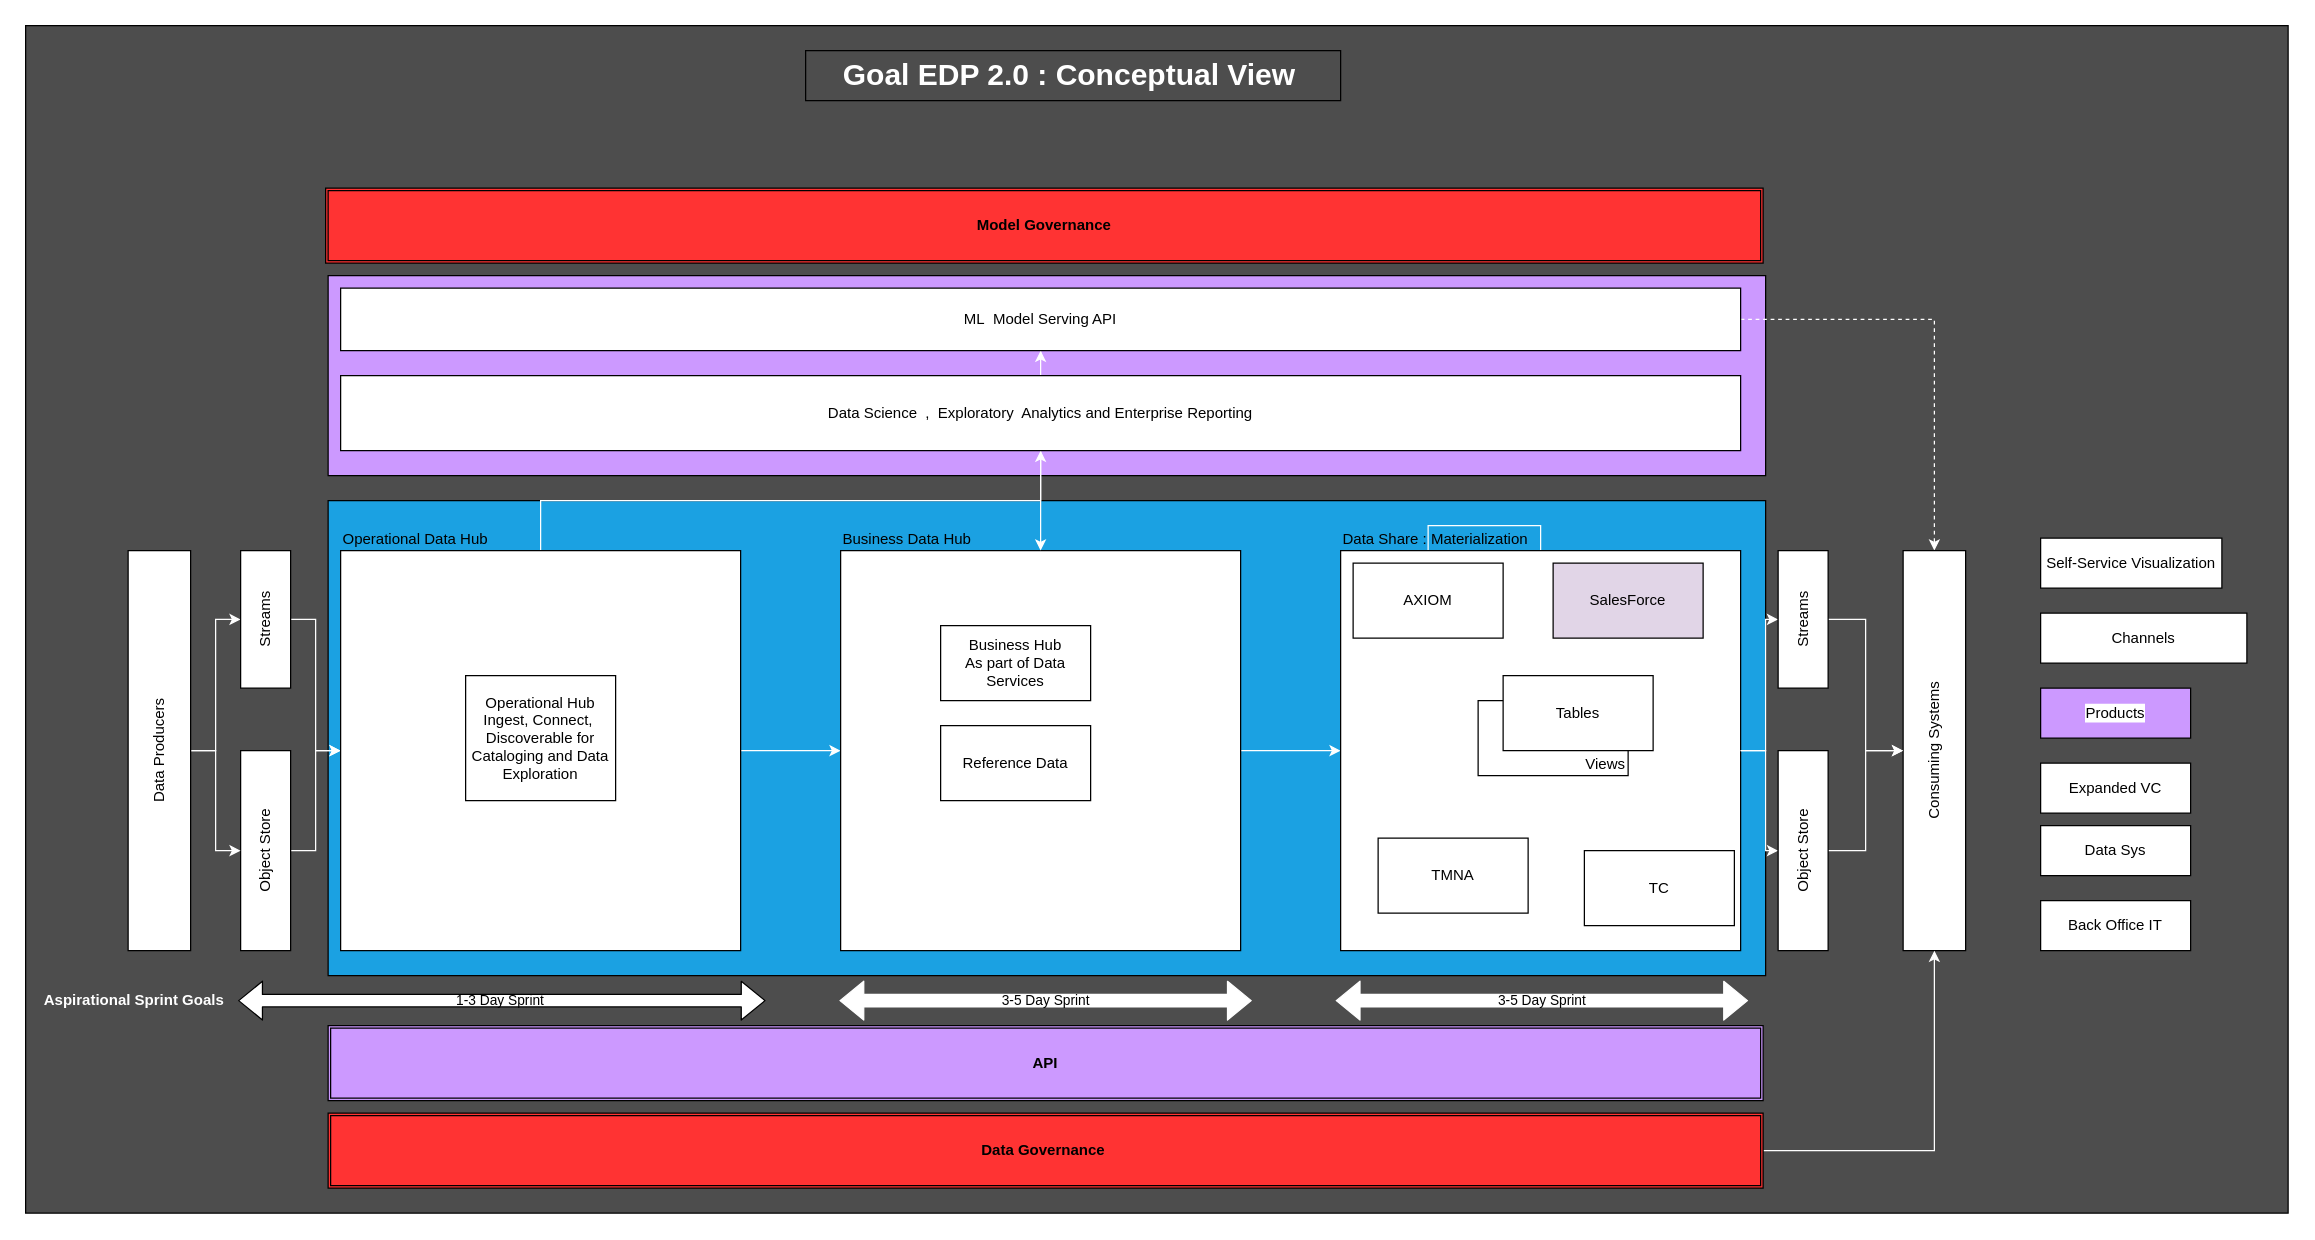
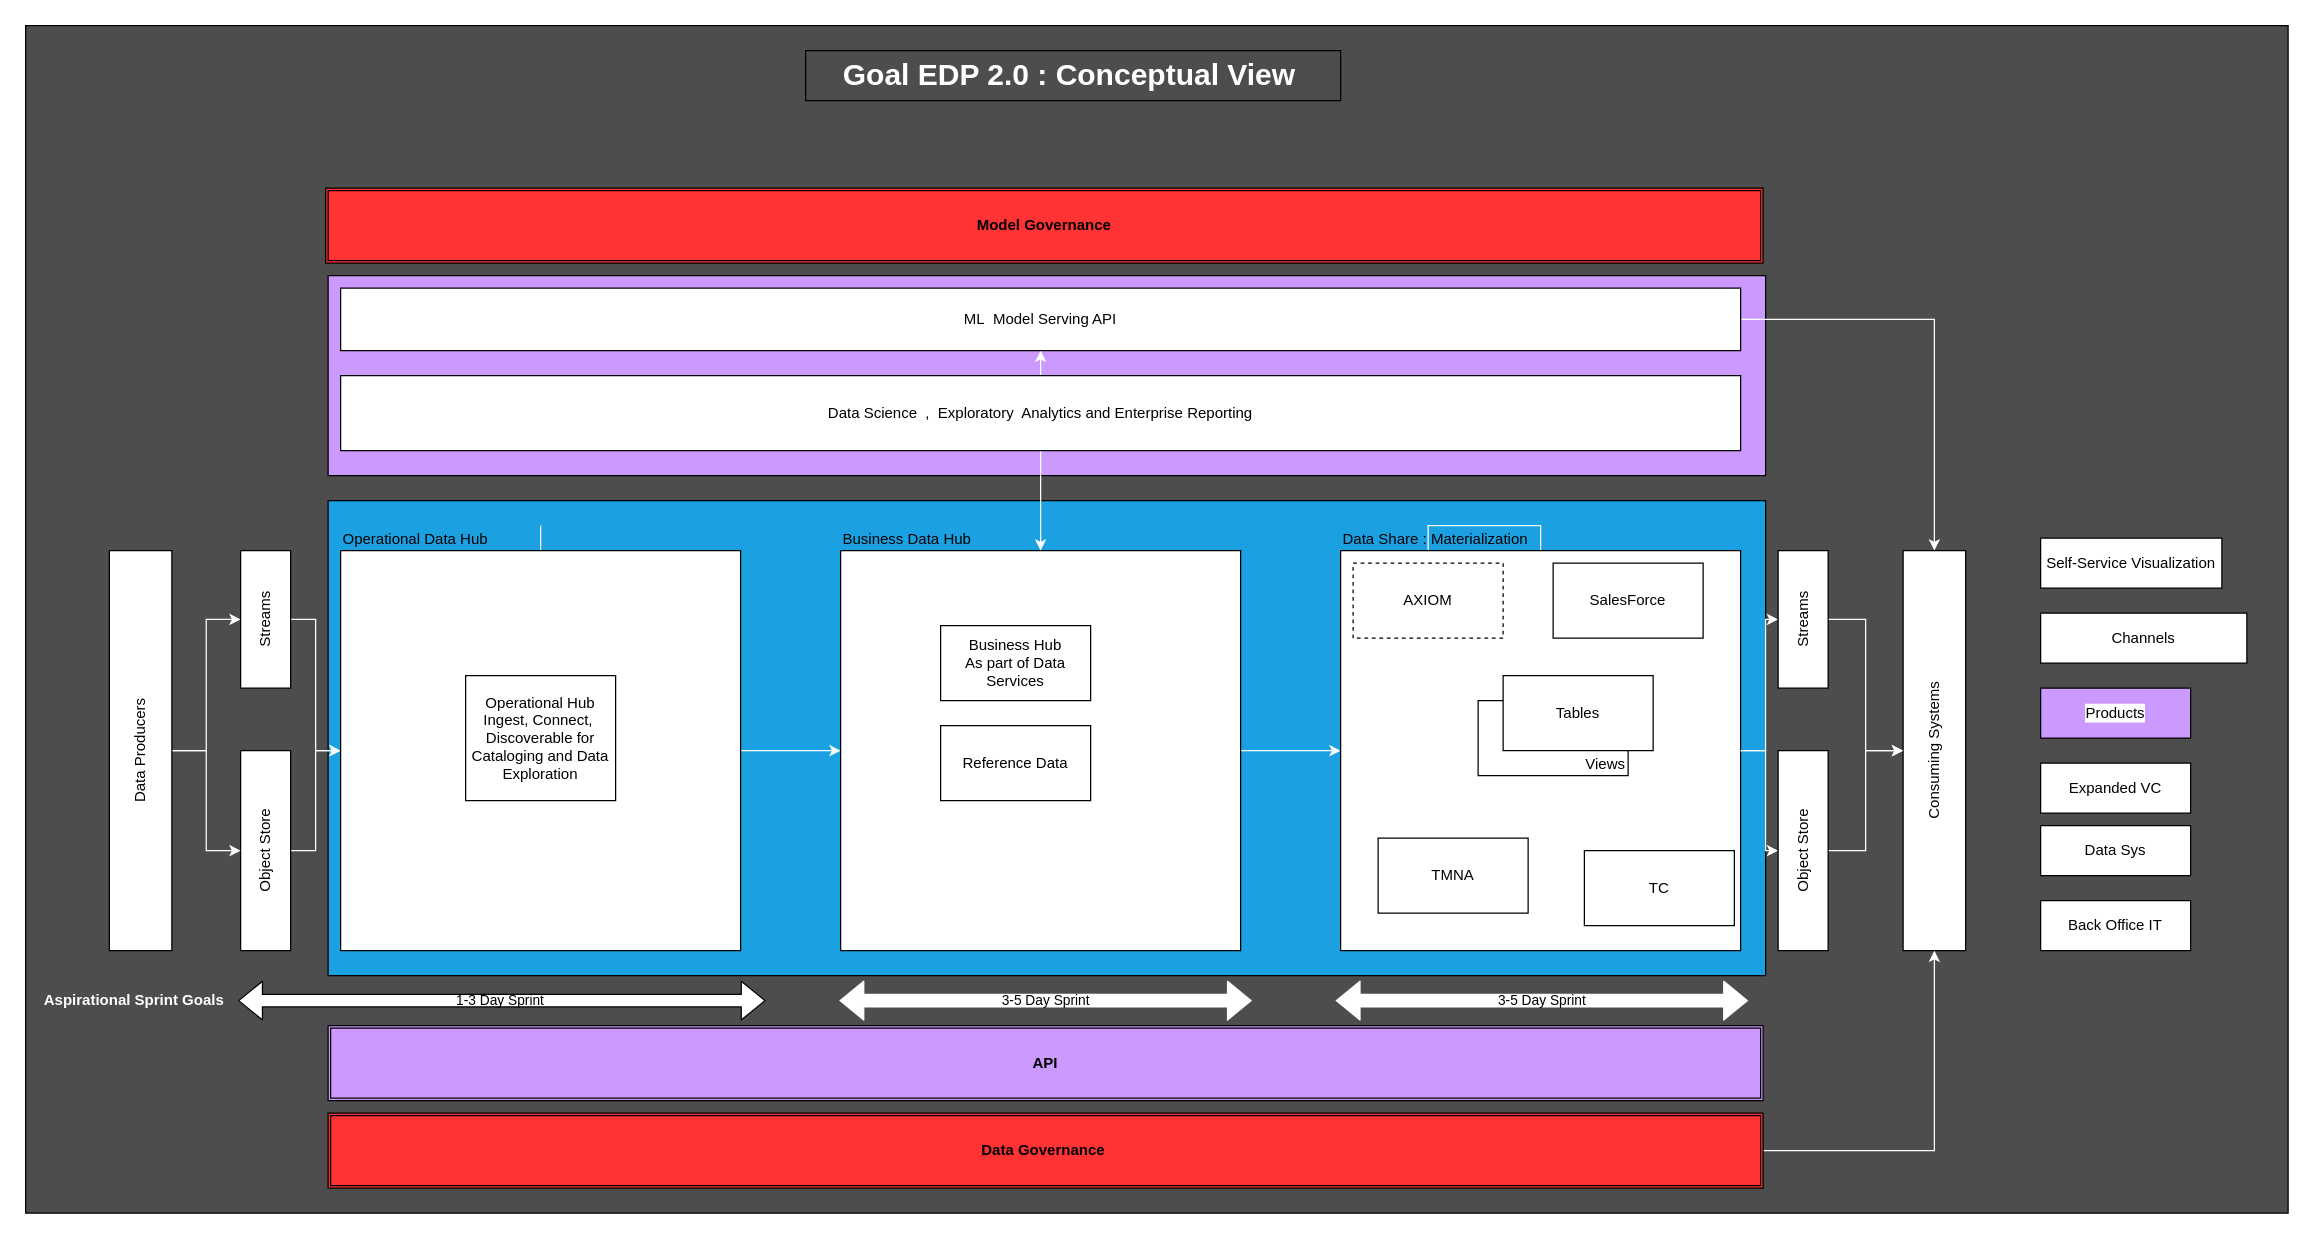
(1934, 333) -> (1934, 333)
(776, 501) -> (541, 526)
(1428, 601) -> (1428, 601)
(1628, 601) -> (1628, 601)
(159, 751) -> (141, 751)
